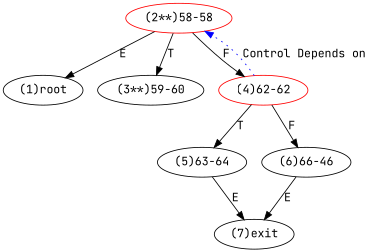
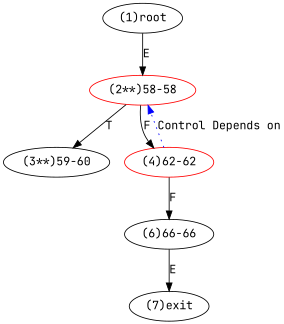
(114, 53) -> (143, 50)
(202, 162) -> none
(306, 162) -> (169, 234)
